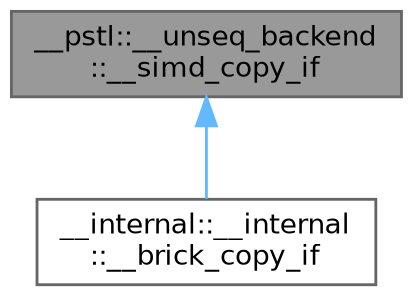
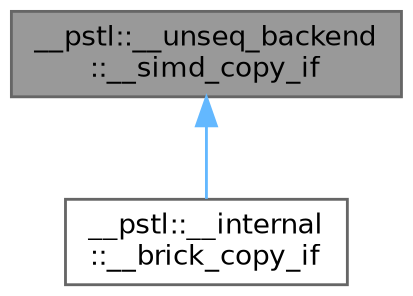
(206, 242) -> (206, 242)
